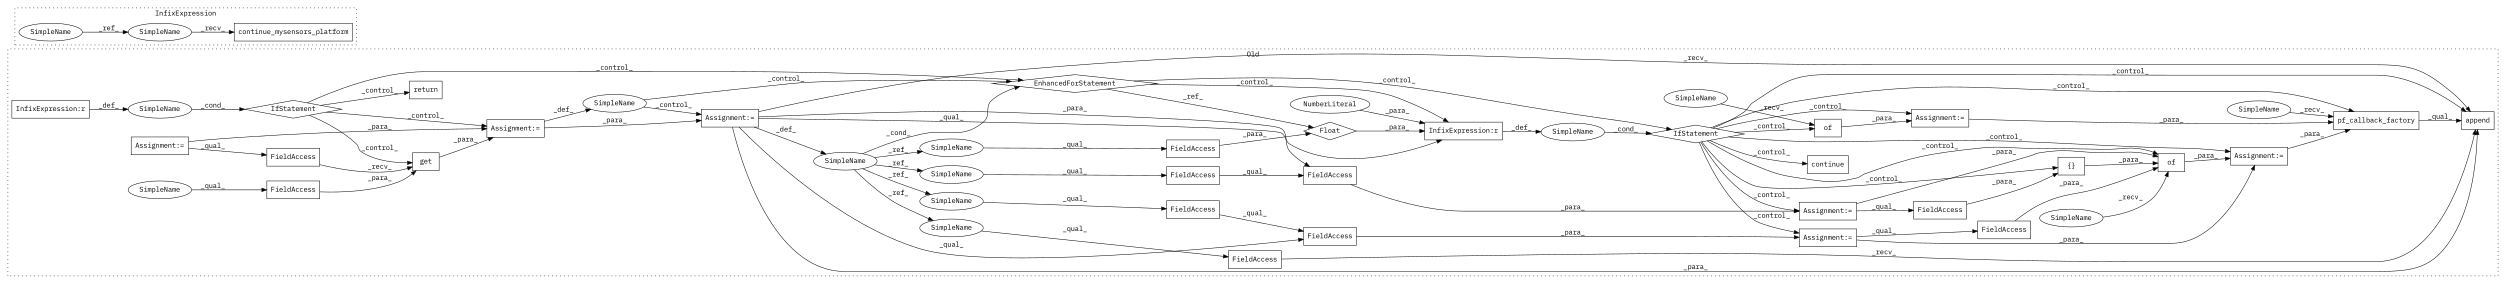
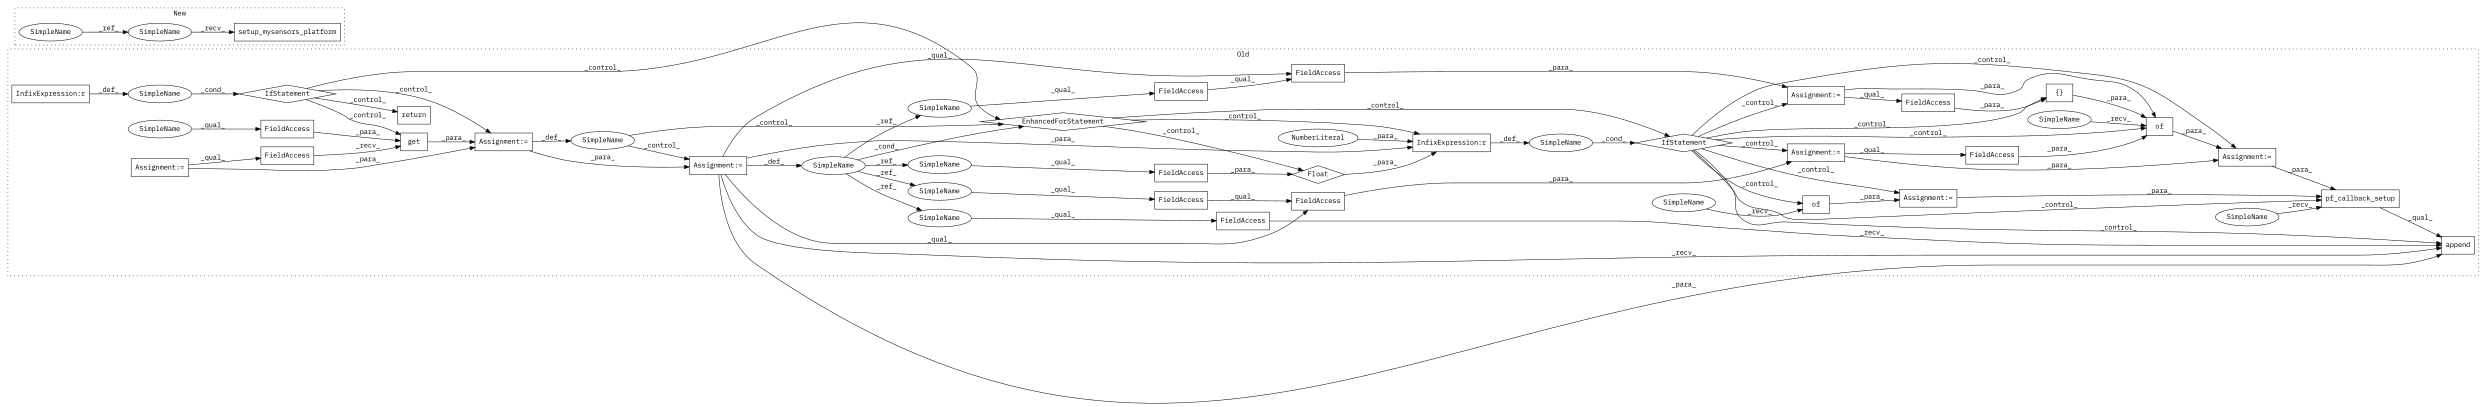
(186, 14) -> (180, 14)
(293, 32) -> (287, 32)
(1193, 97) -> (1181, 131)
(2376, 121) -> (2360, 199)
(1828, 165) -> none
